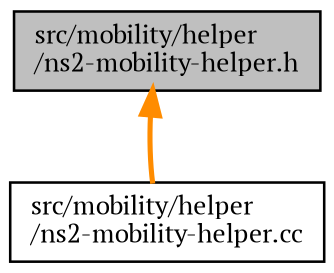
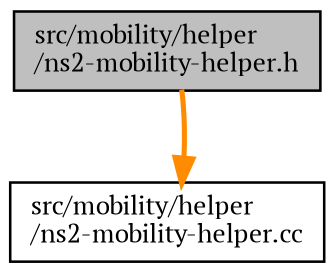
(150, 149) -> (184, 124)
